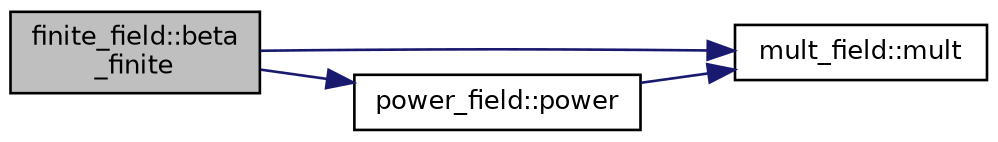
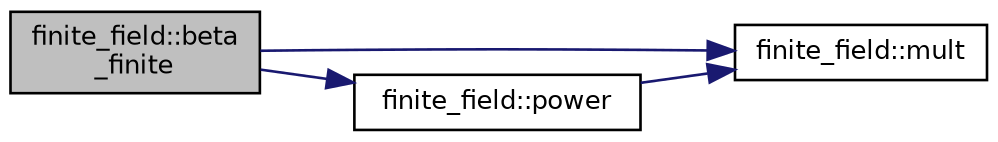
(861, 52) -> (861, 52)
(497, 102) -> (497, 102)
